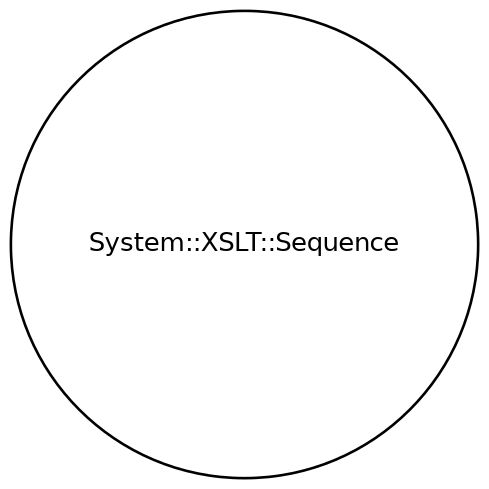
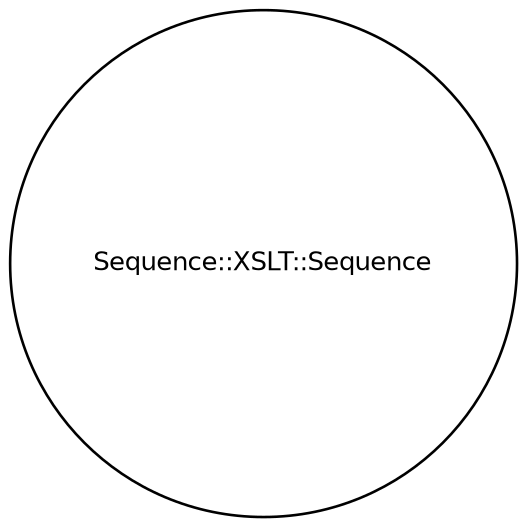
(245, 245) -> (264, 264)
